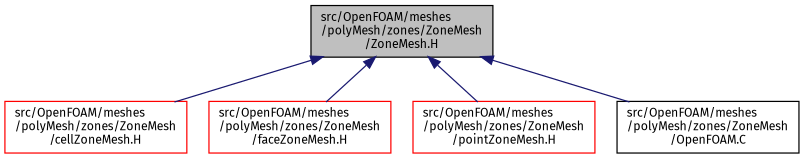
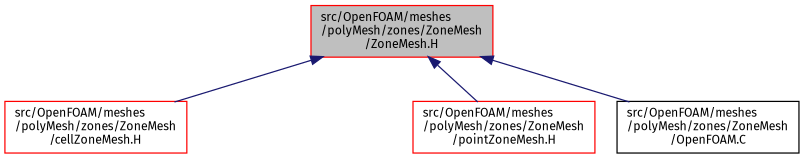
(402, 31) -> (402, 31)
(300, 127) -> none
